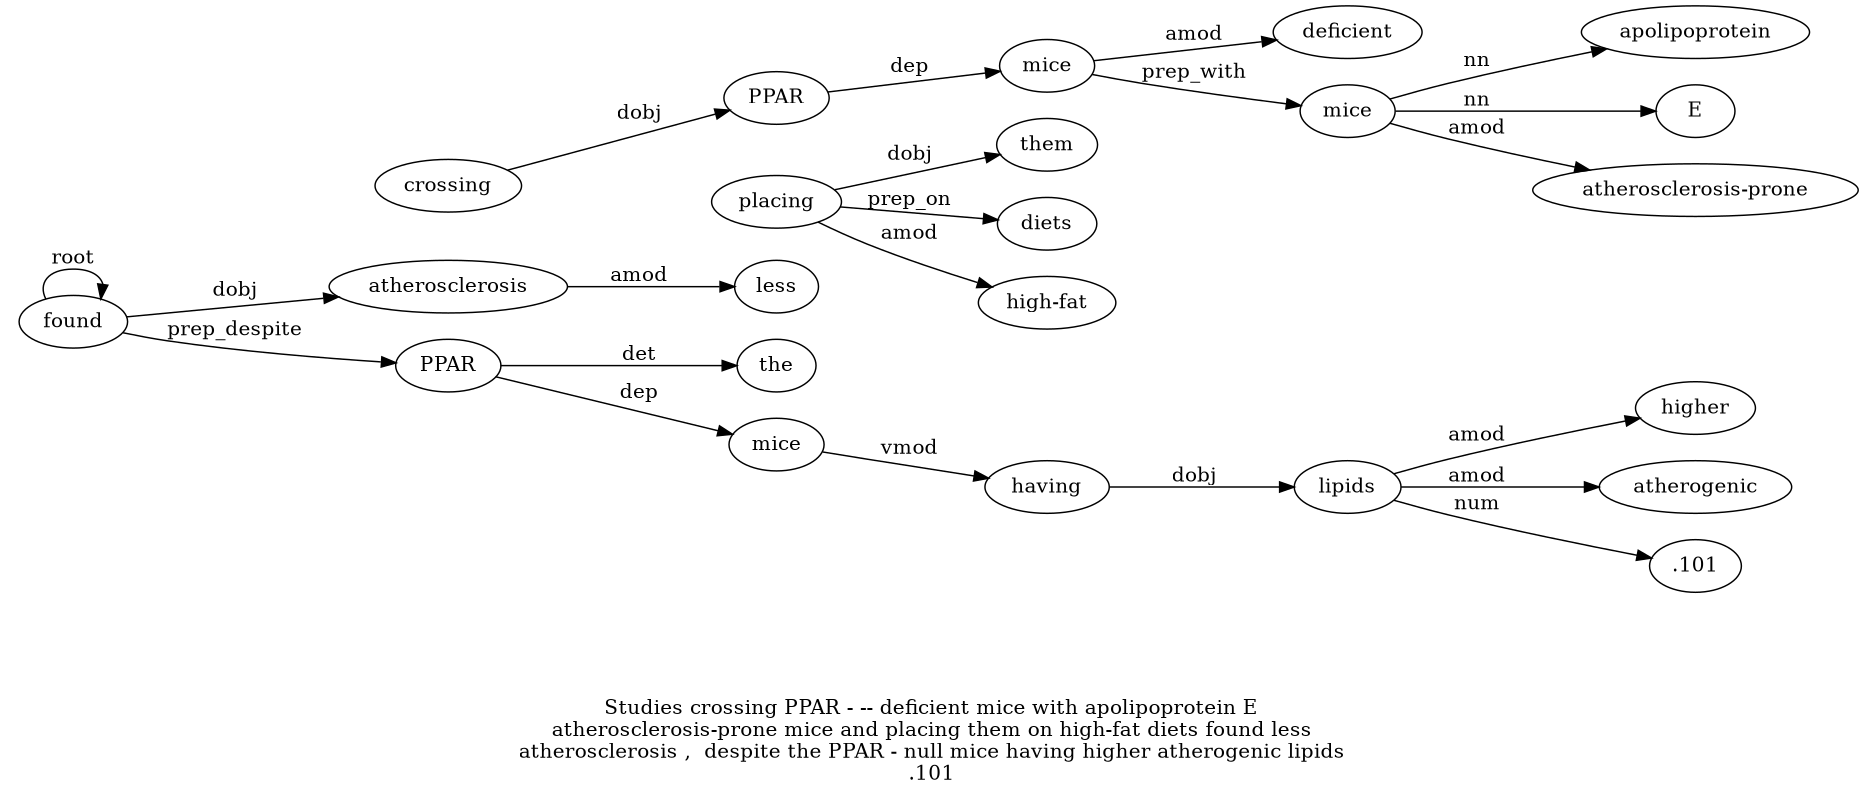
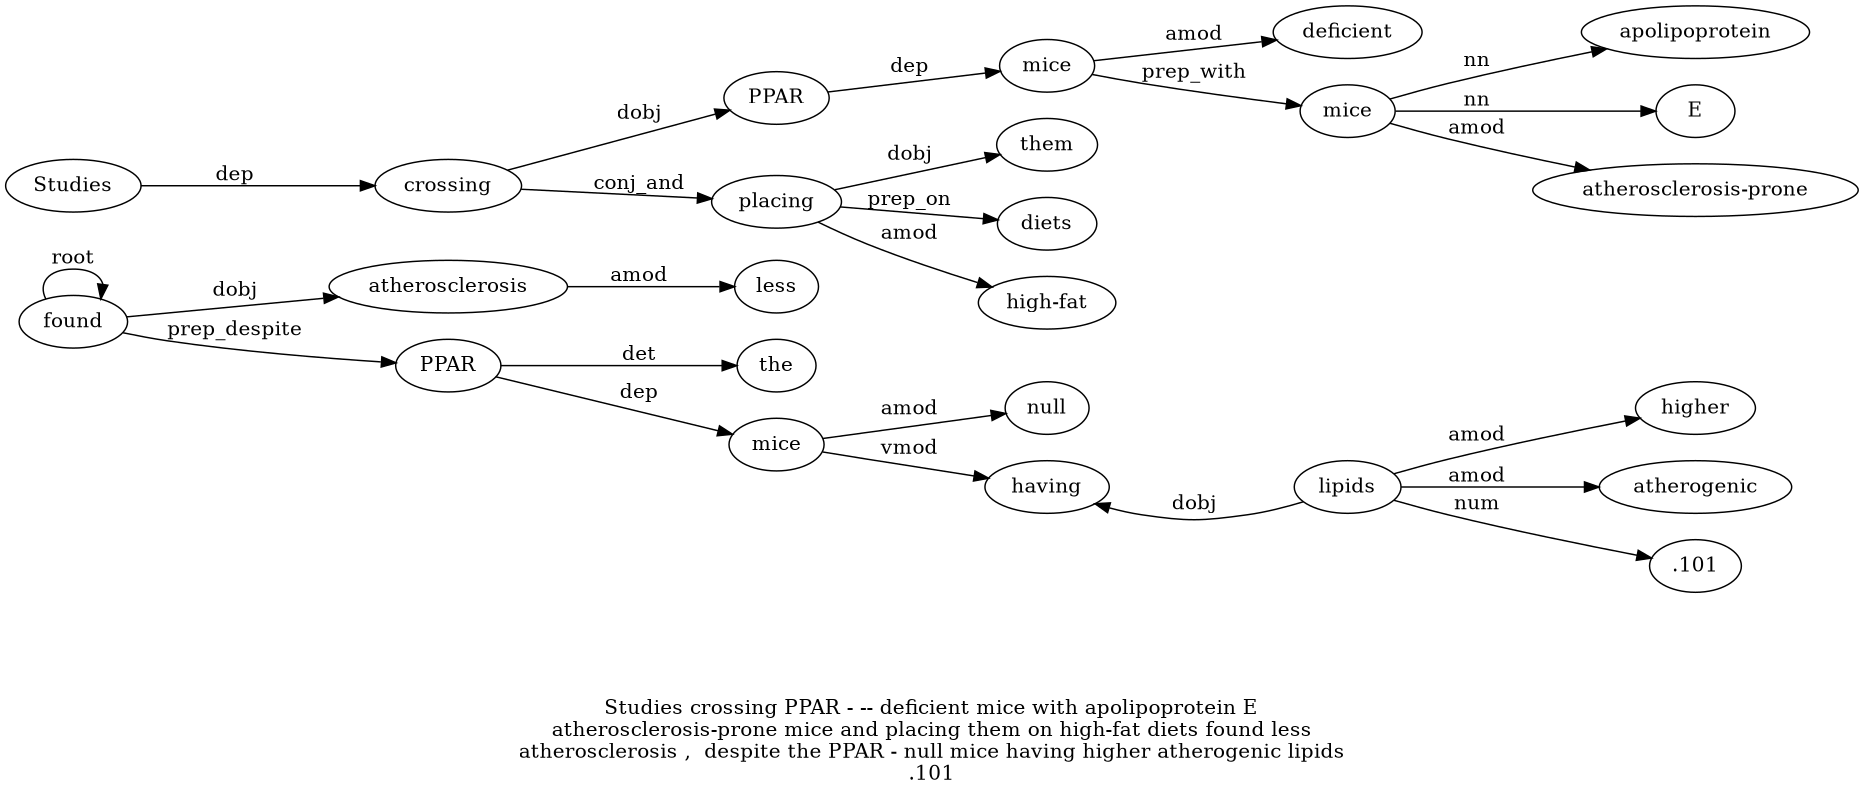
none -> (73, 186)
none -> (609, 194)
none -> (1047, 408)
(1194, 487) -> (1207, 519)
